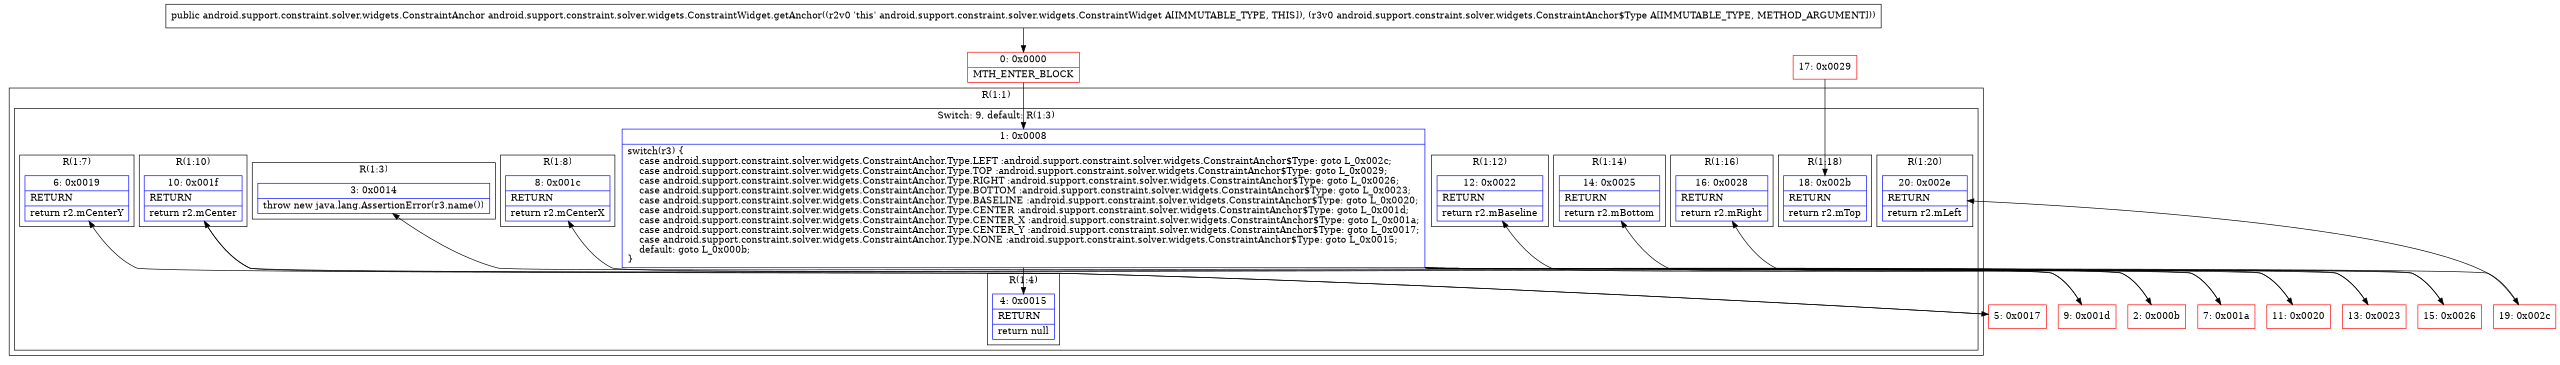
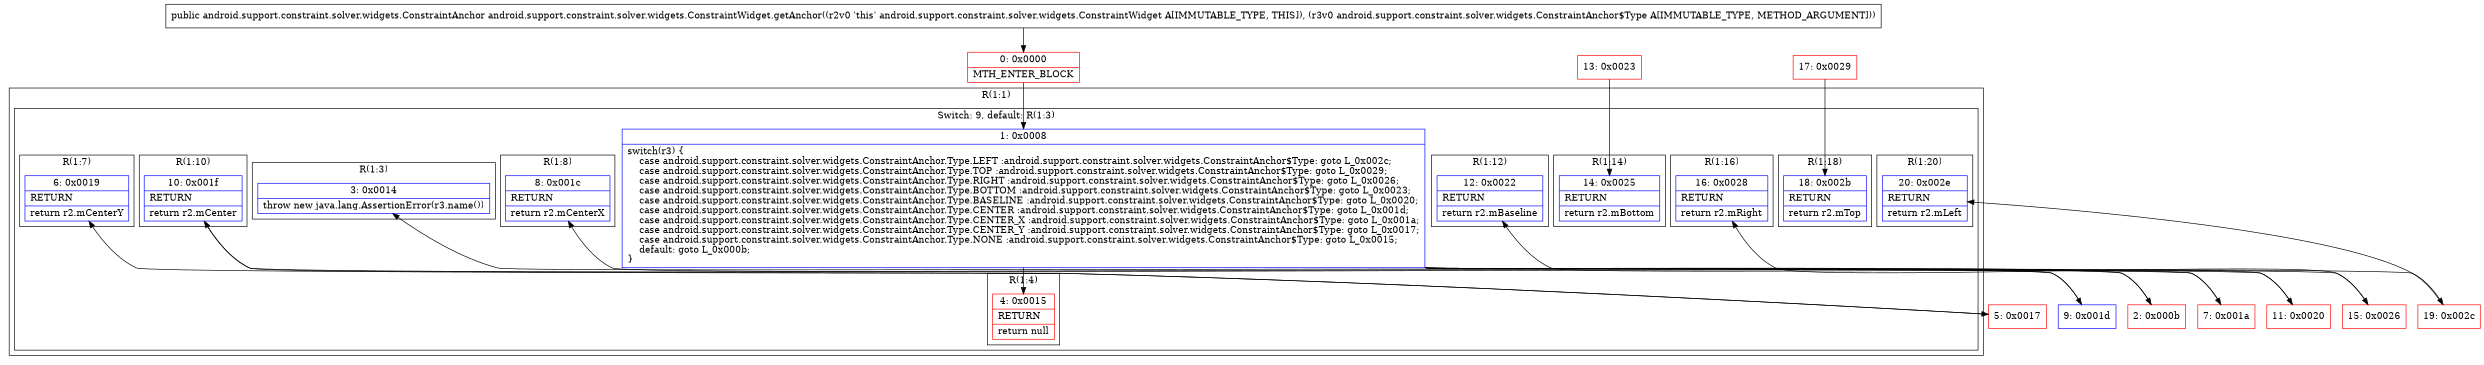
(1900, 269) -> none
(1024, 317) -> (1024, 317)
(2087, 317) -> (2087, 317)
